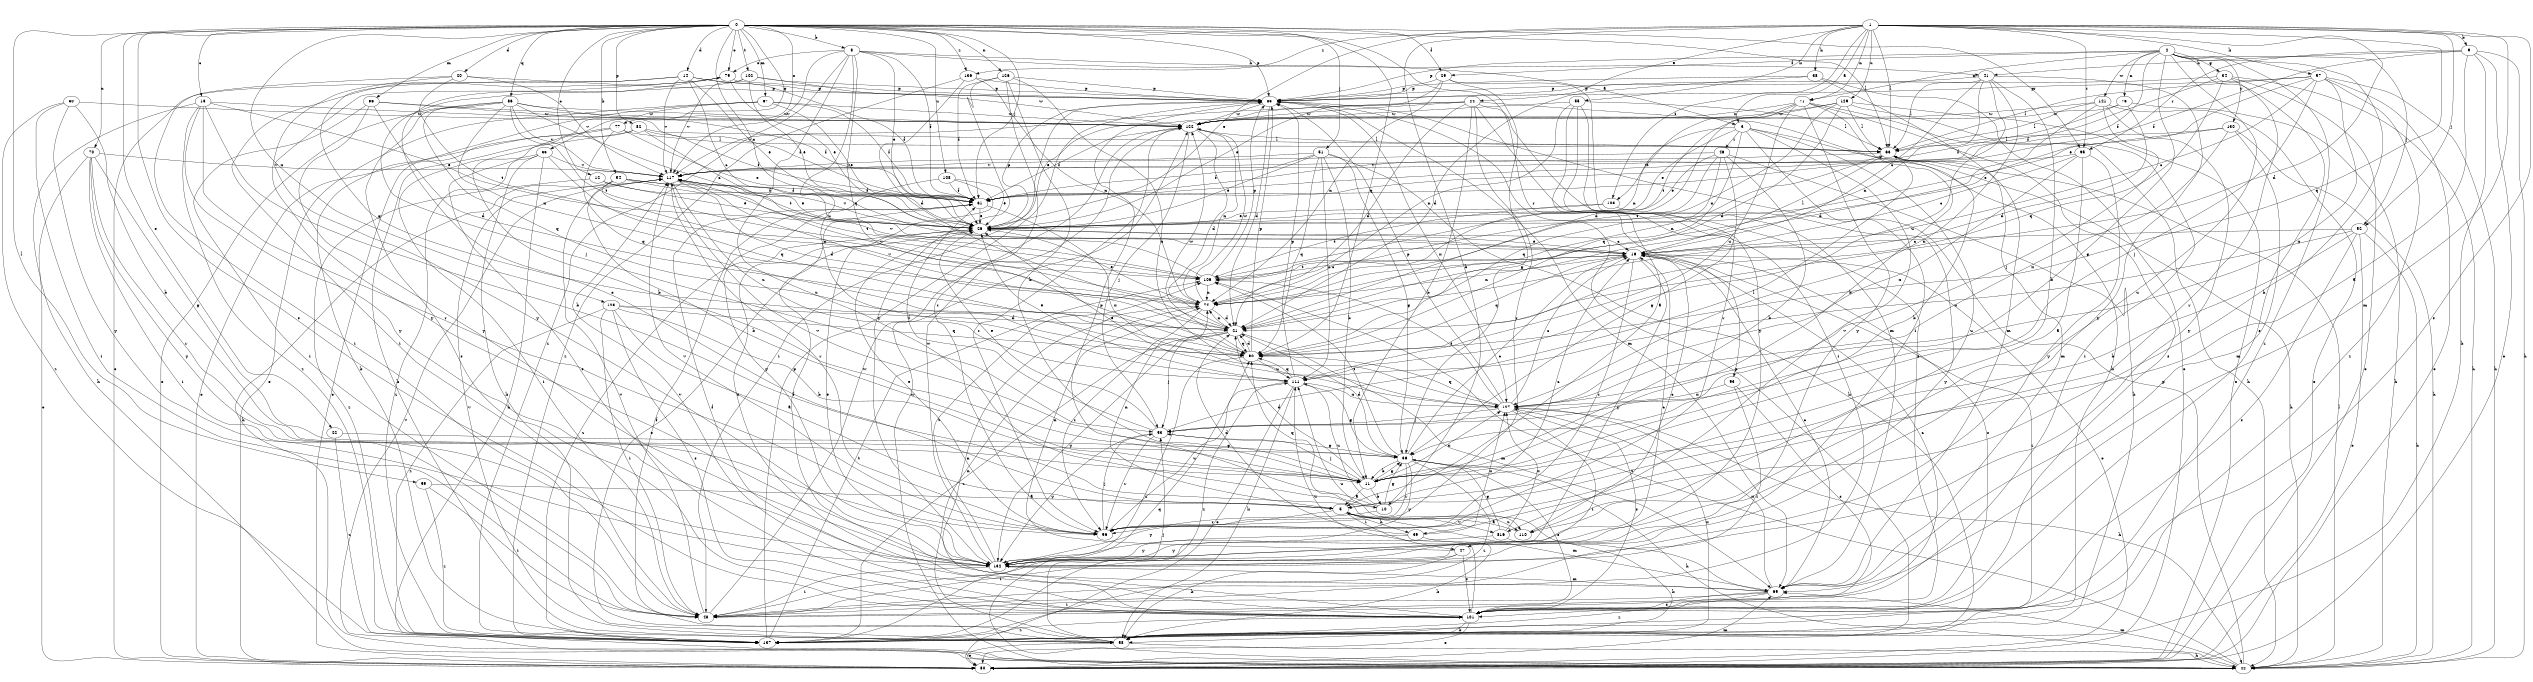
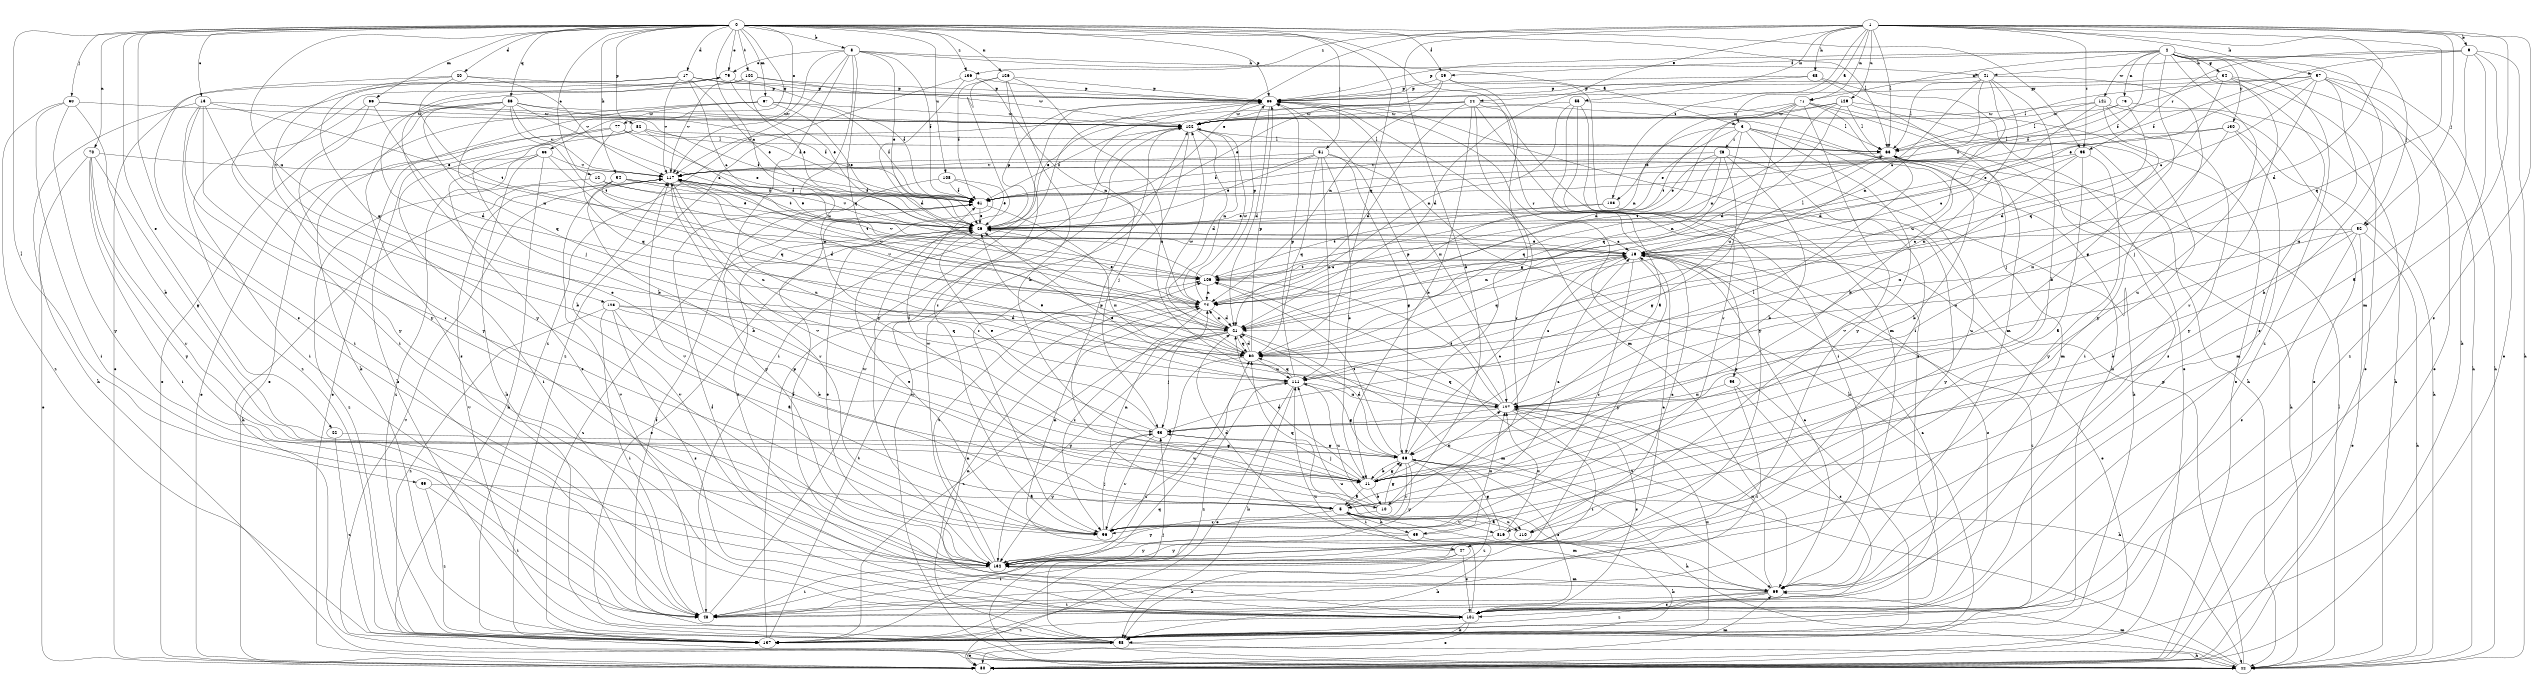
(957, 36) -> (380, 27)
(686, 76) -> (686, 76)
